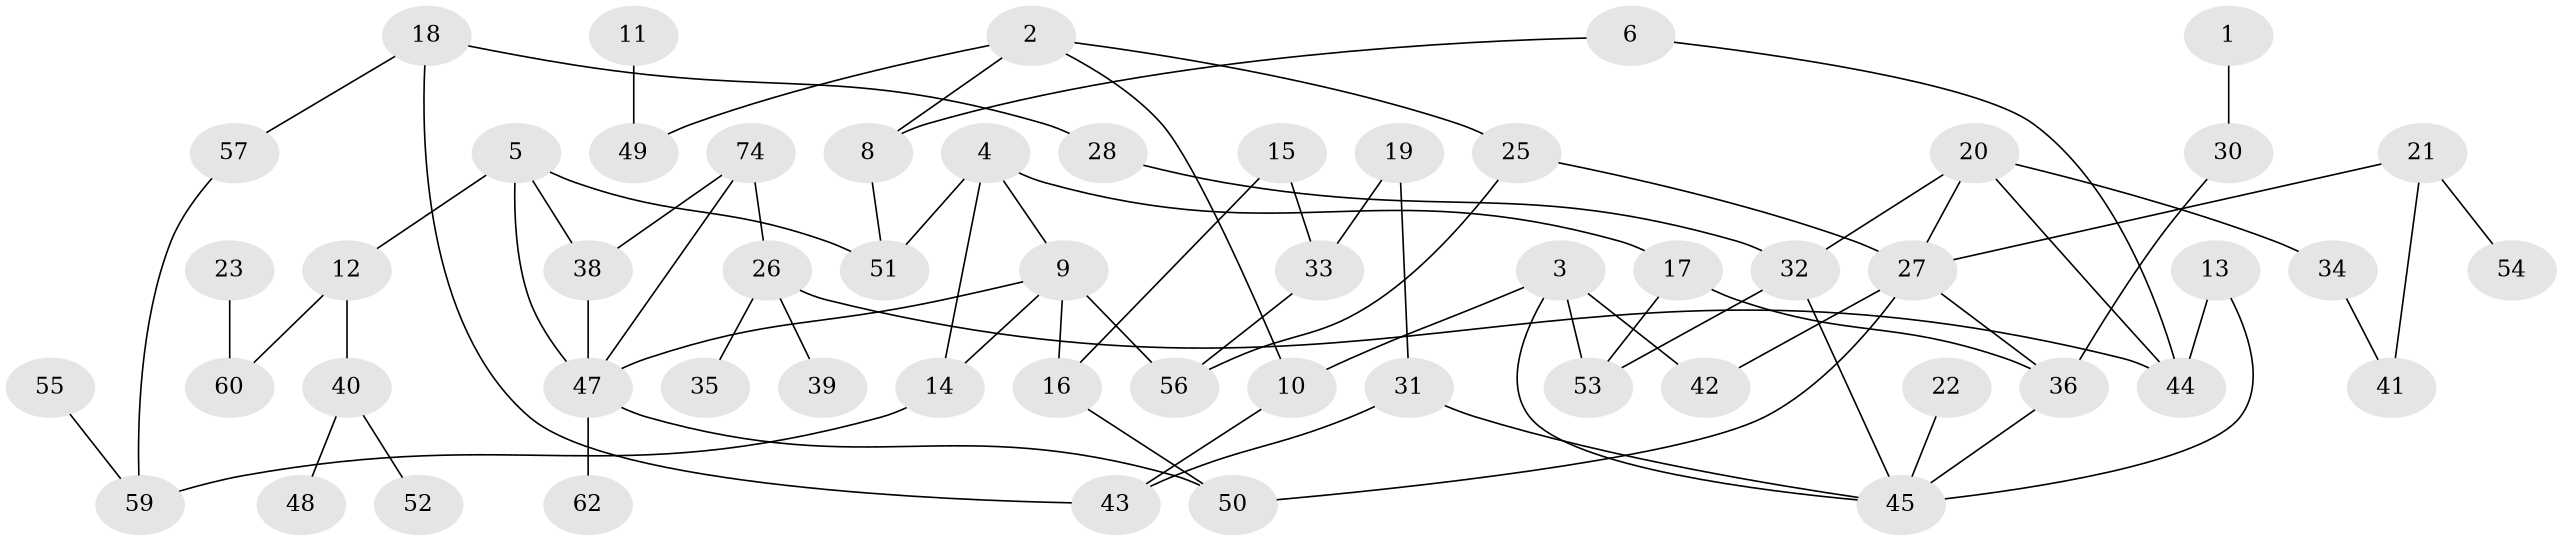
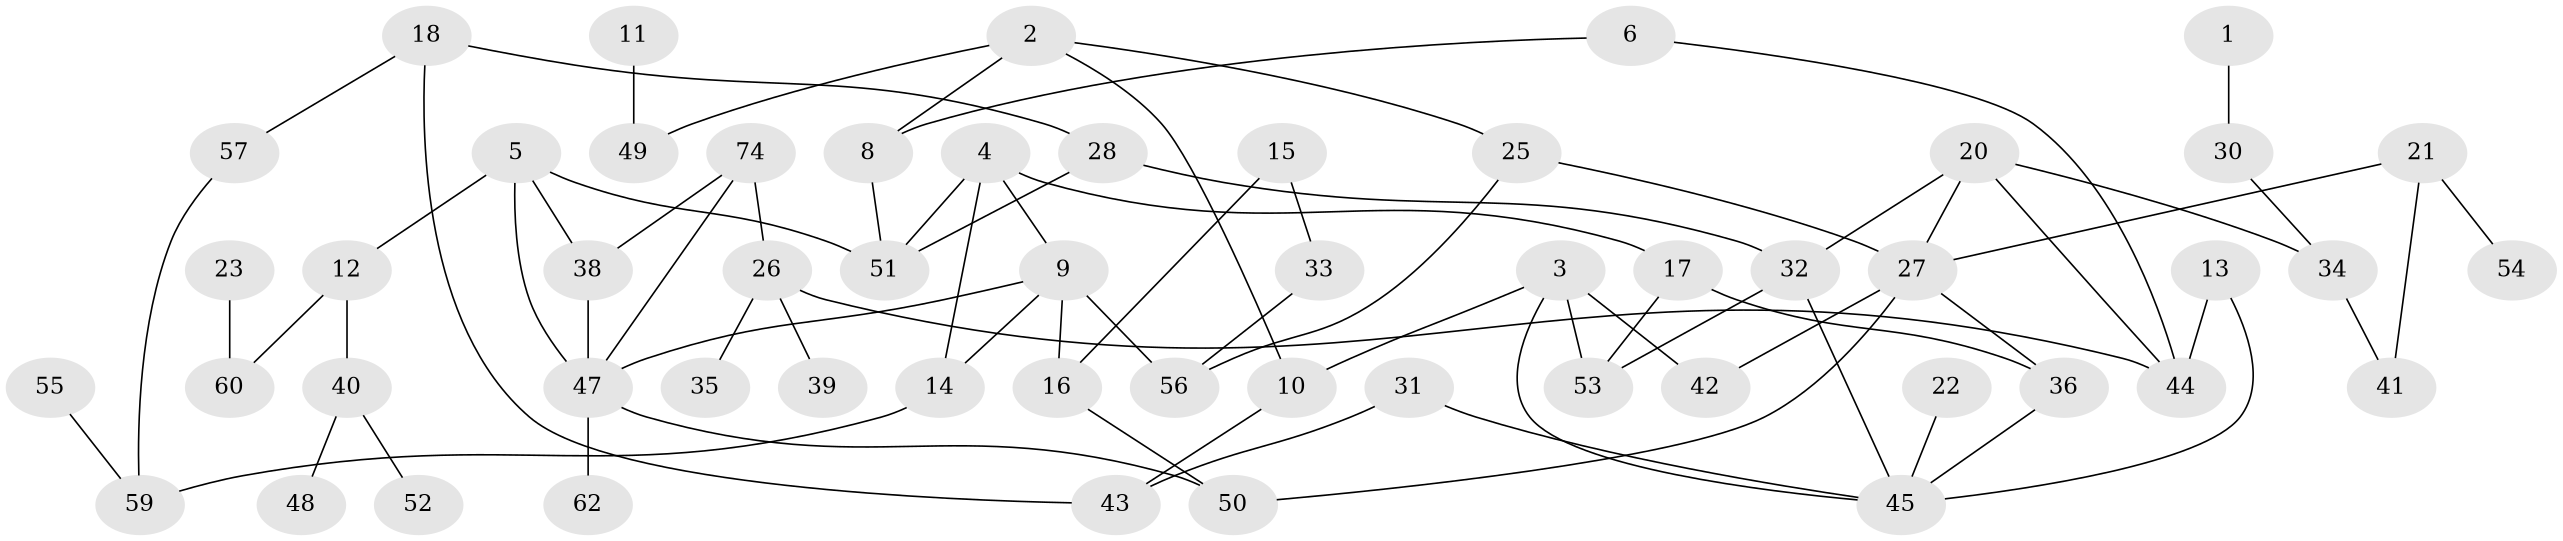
(1399, 153) -> none
none -> (994, 212)
(2133, 276) -> (2281, 212)
